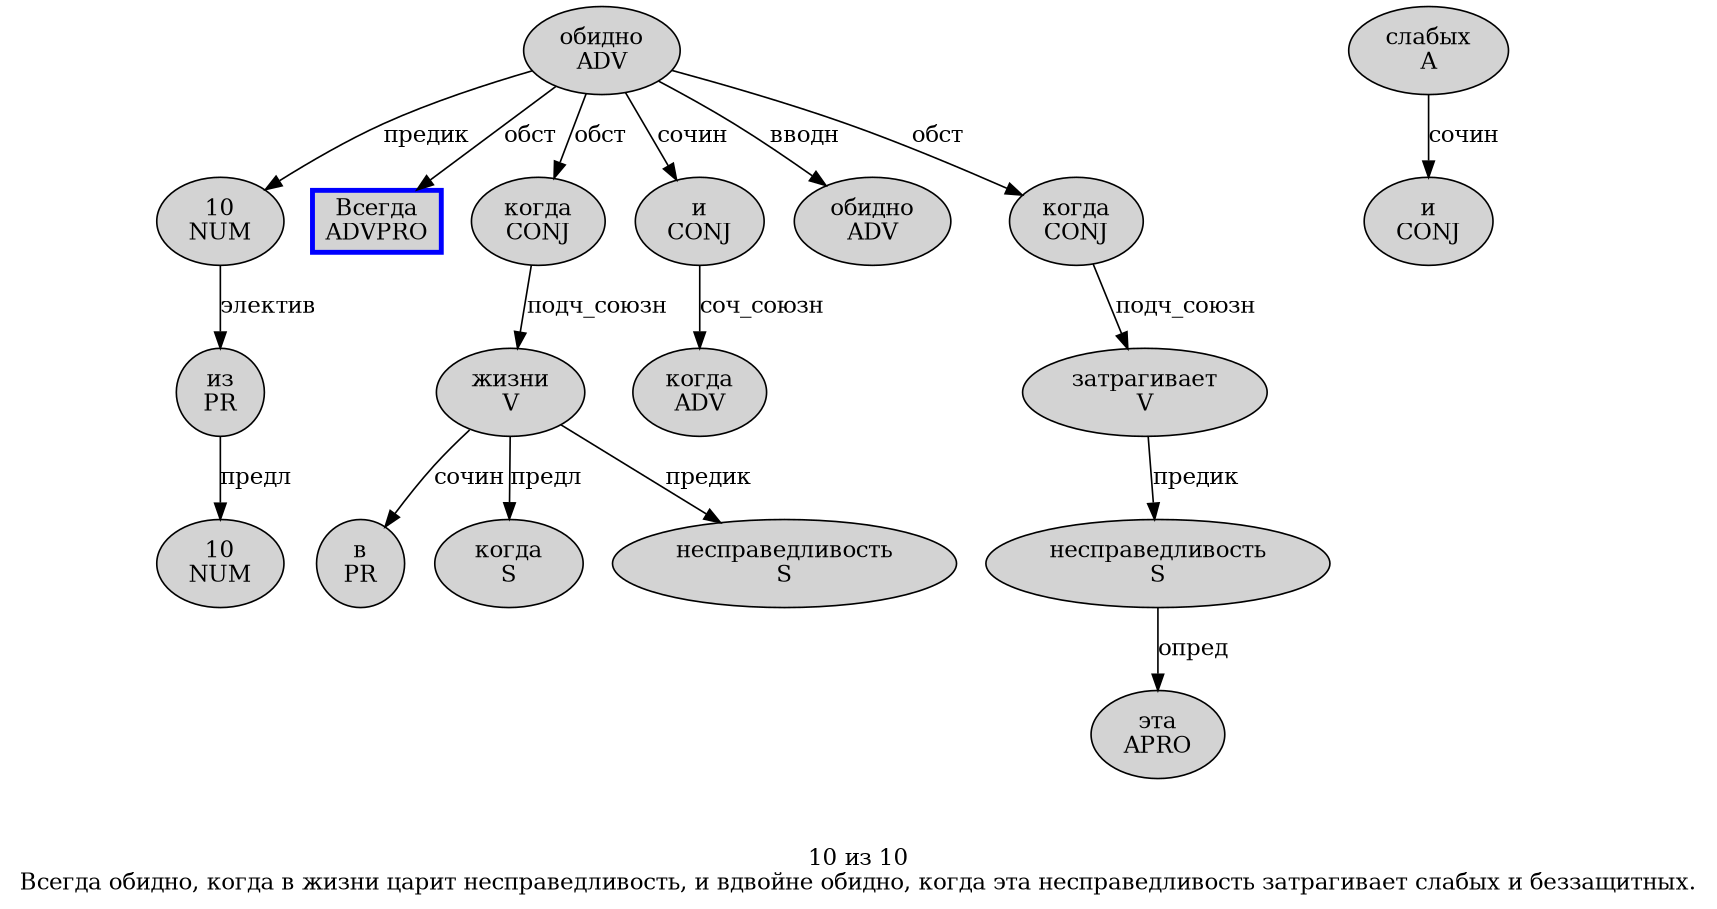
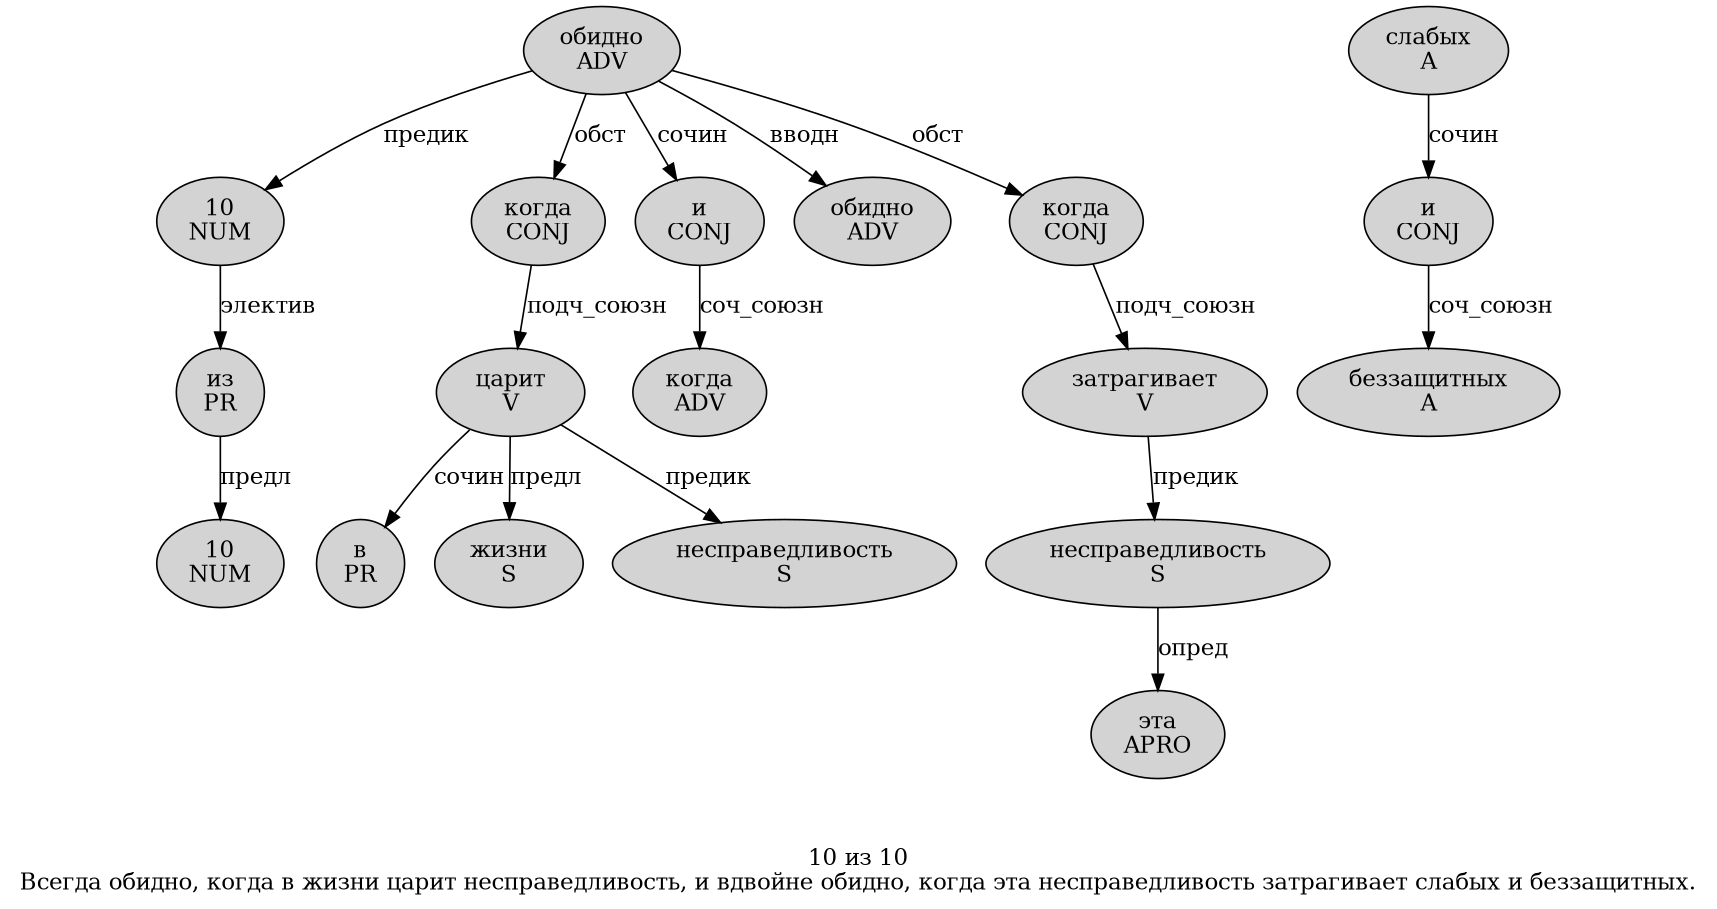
(377, 221) -> none
(511, 392) -> (511, 392)
none -> (1429, 392)
(509, 564) -> (509, 564)
